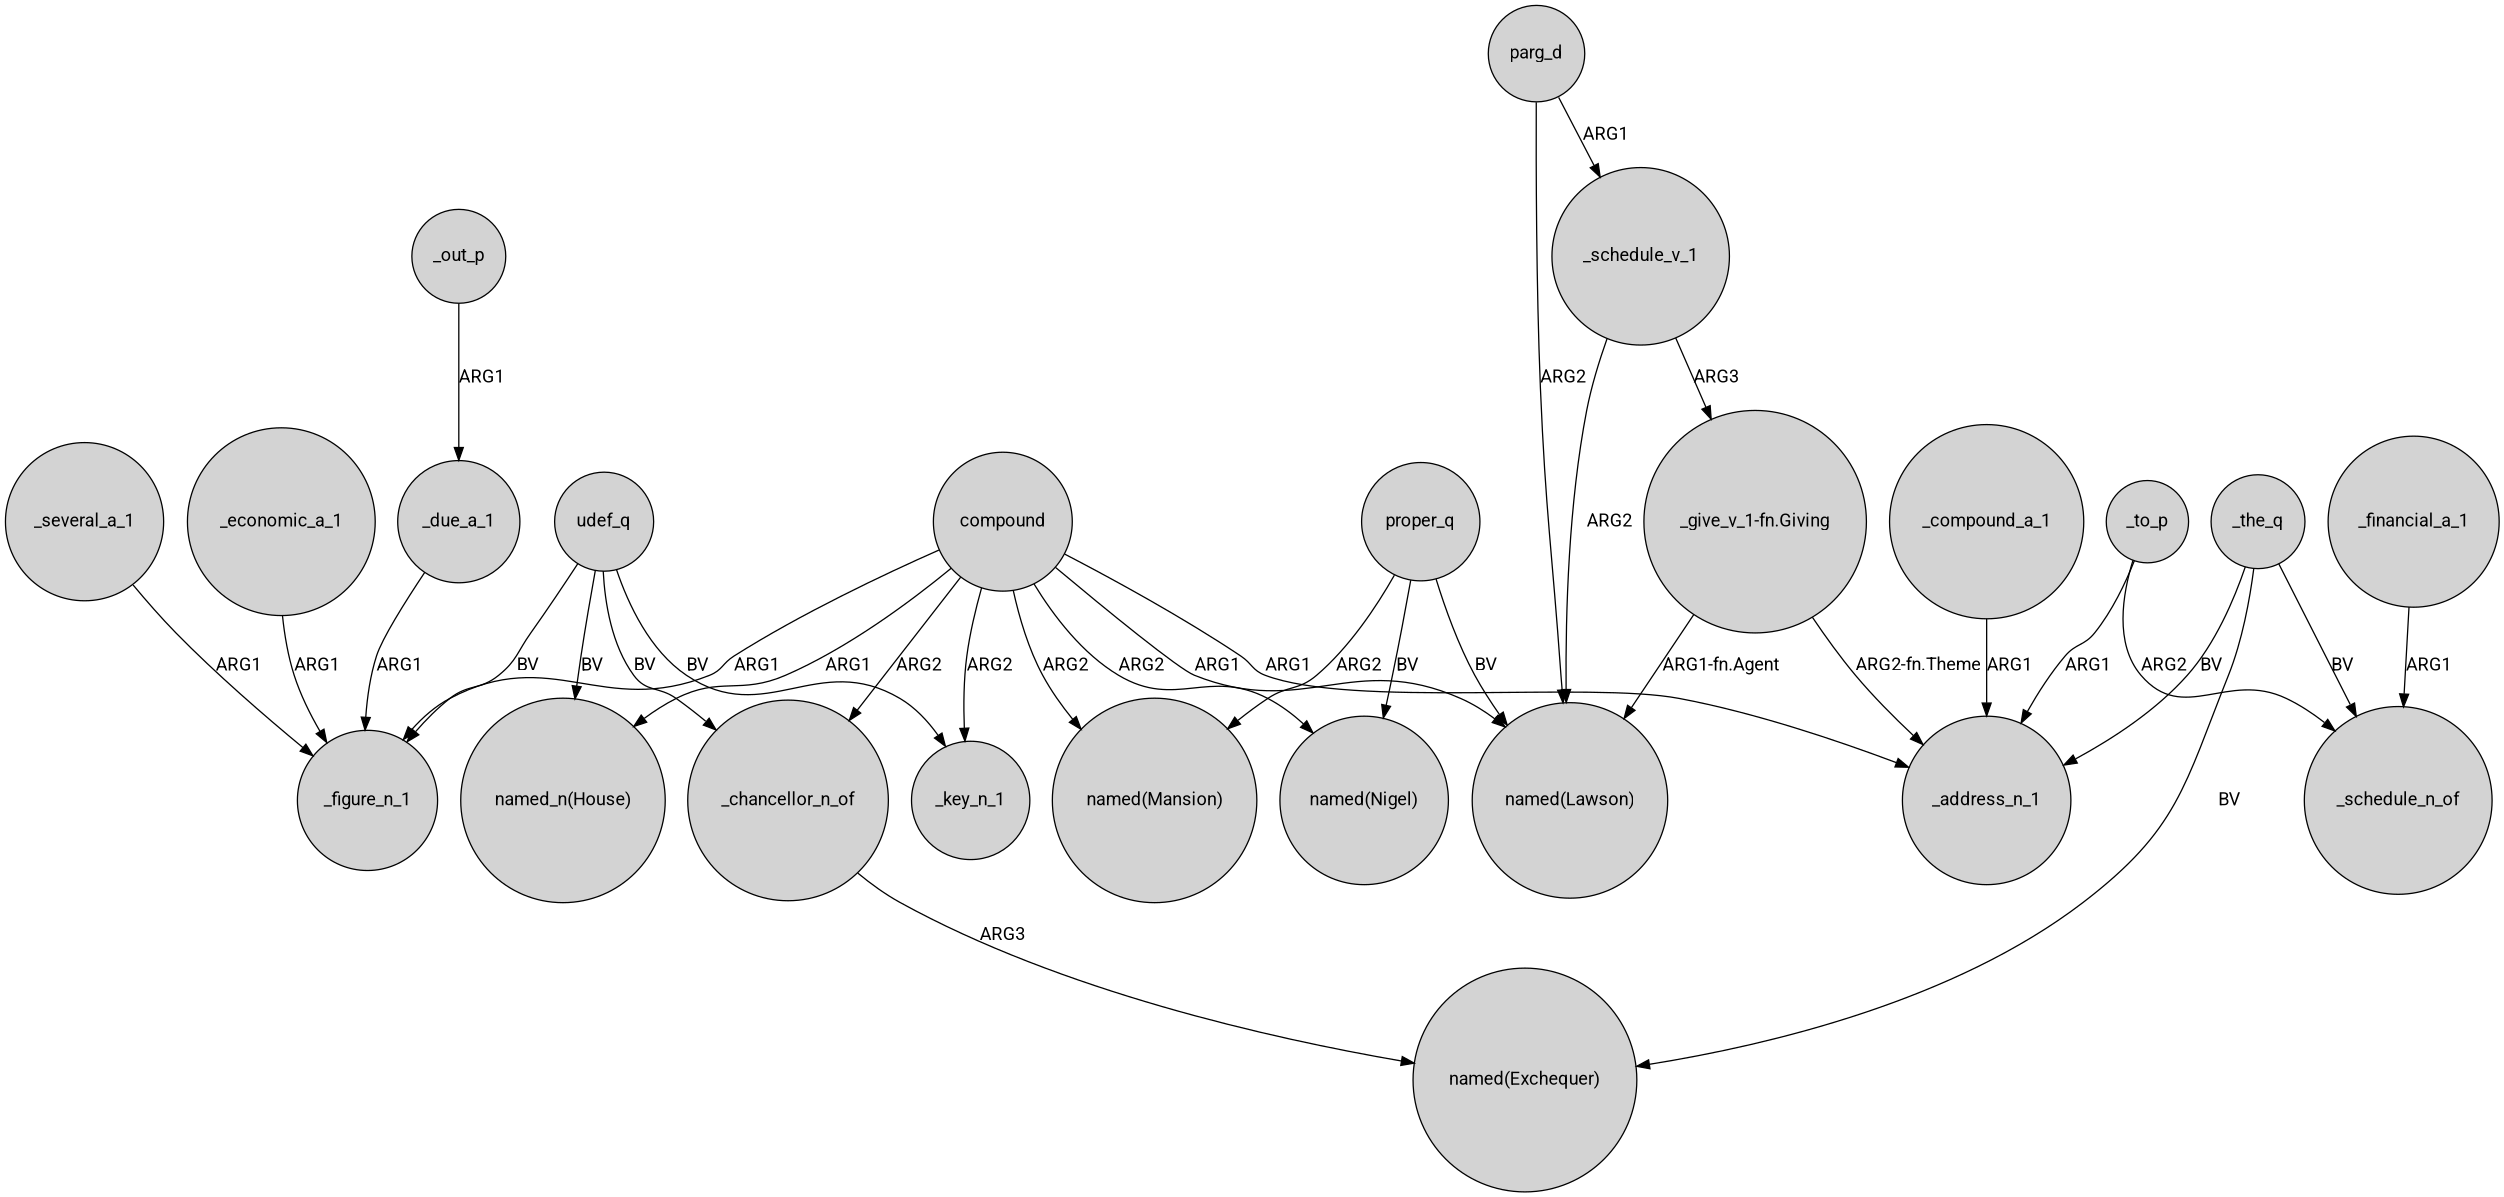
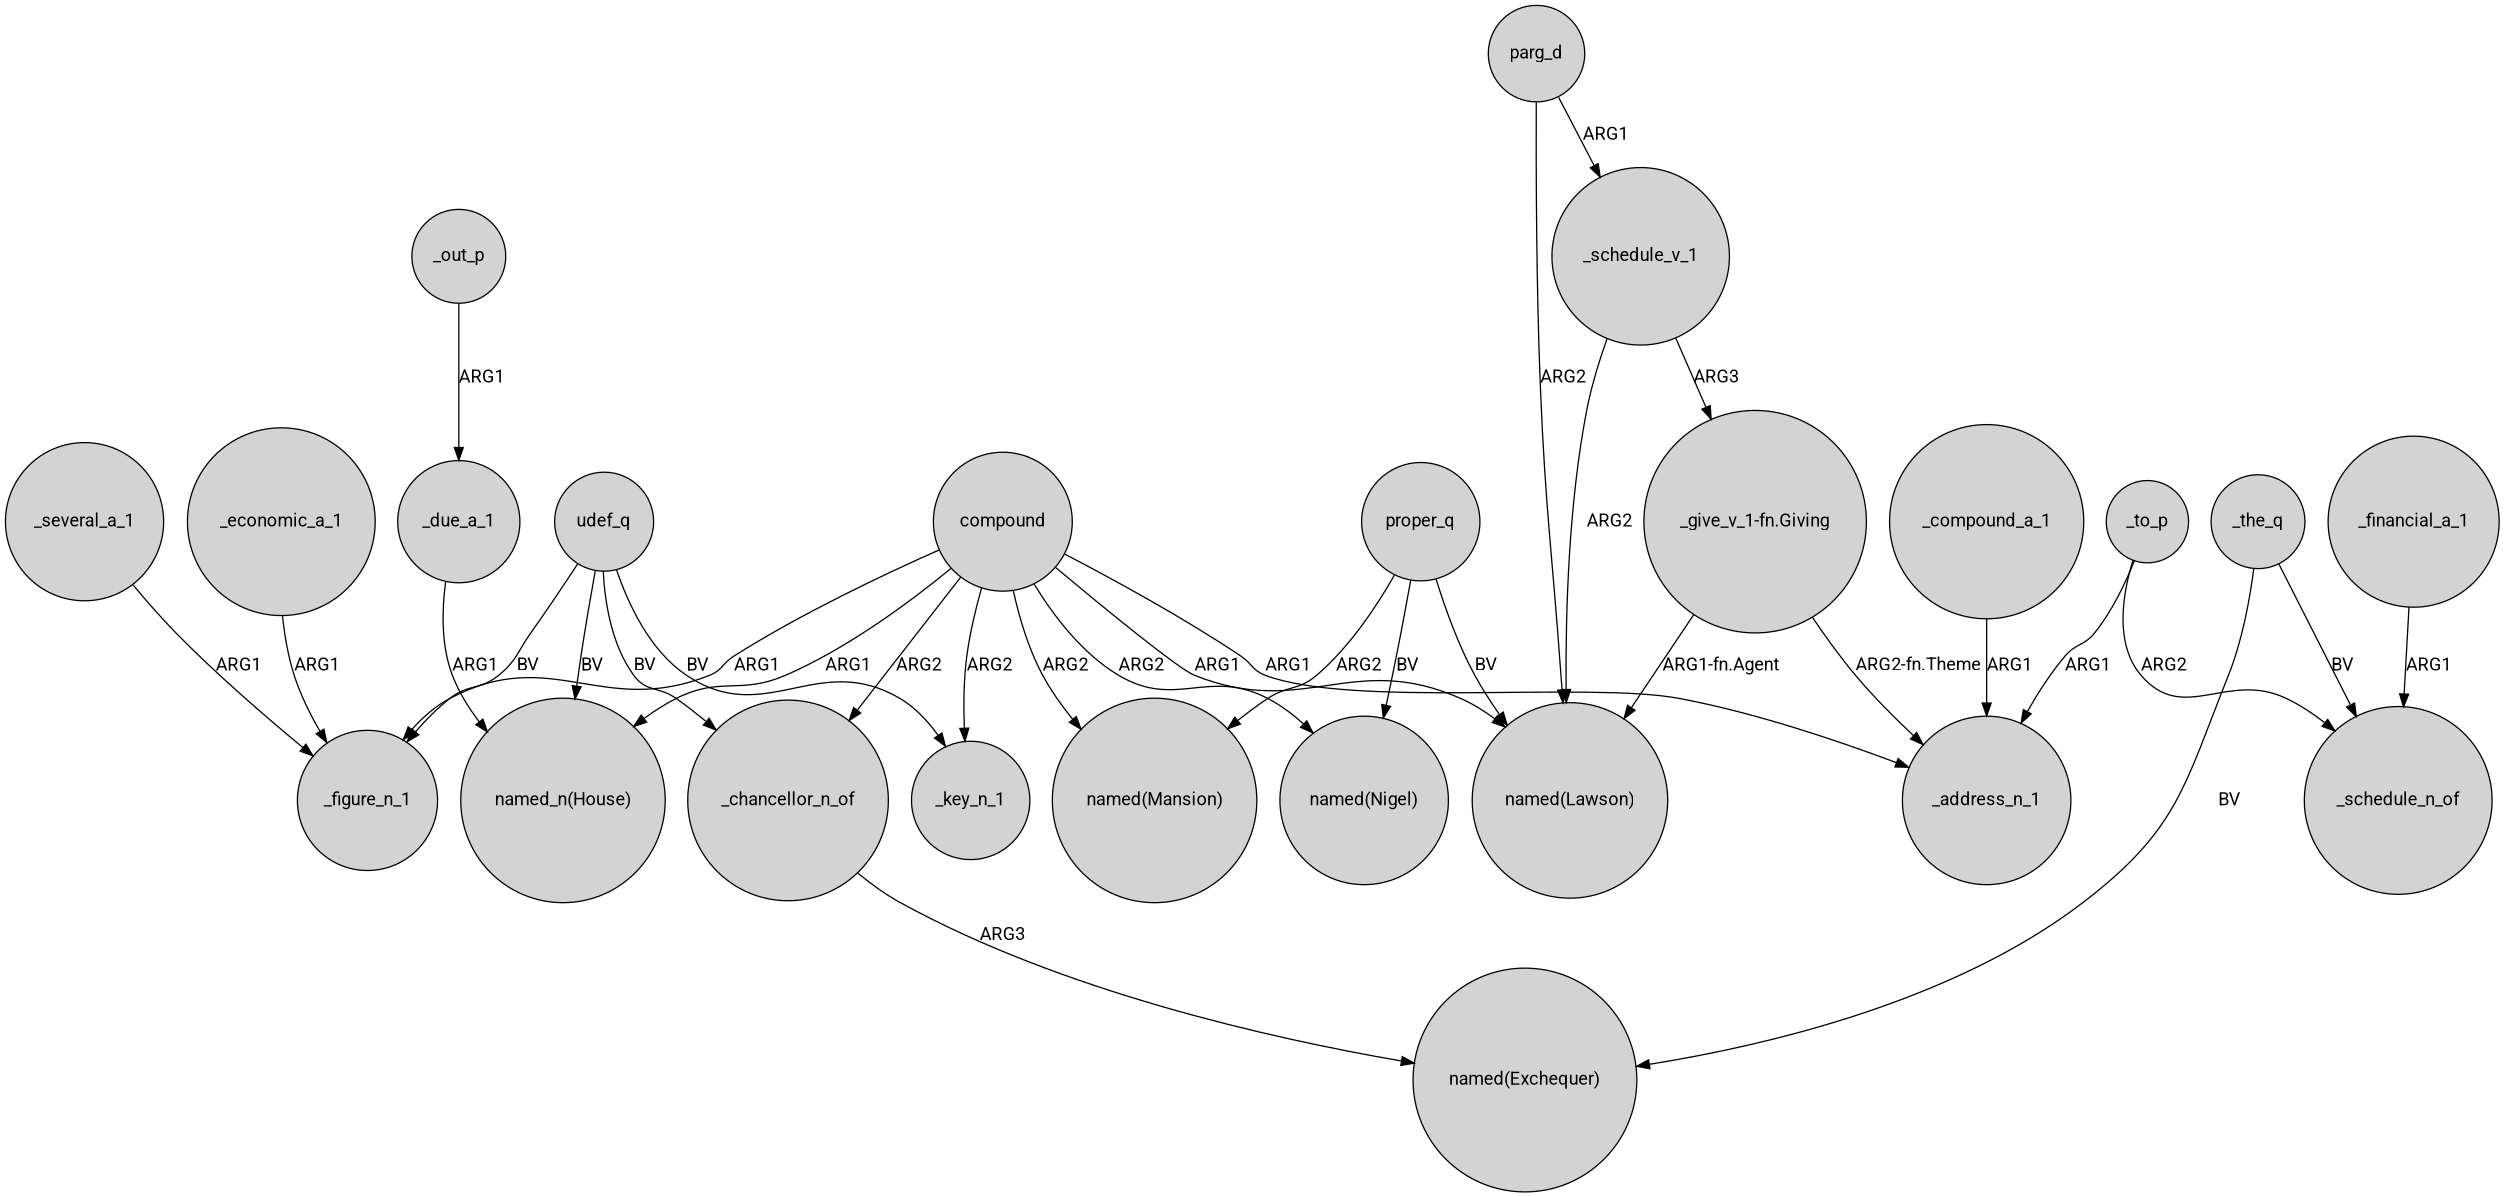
(383, 640) -> (447, 656)
(2182, 681) -> none
